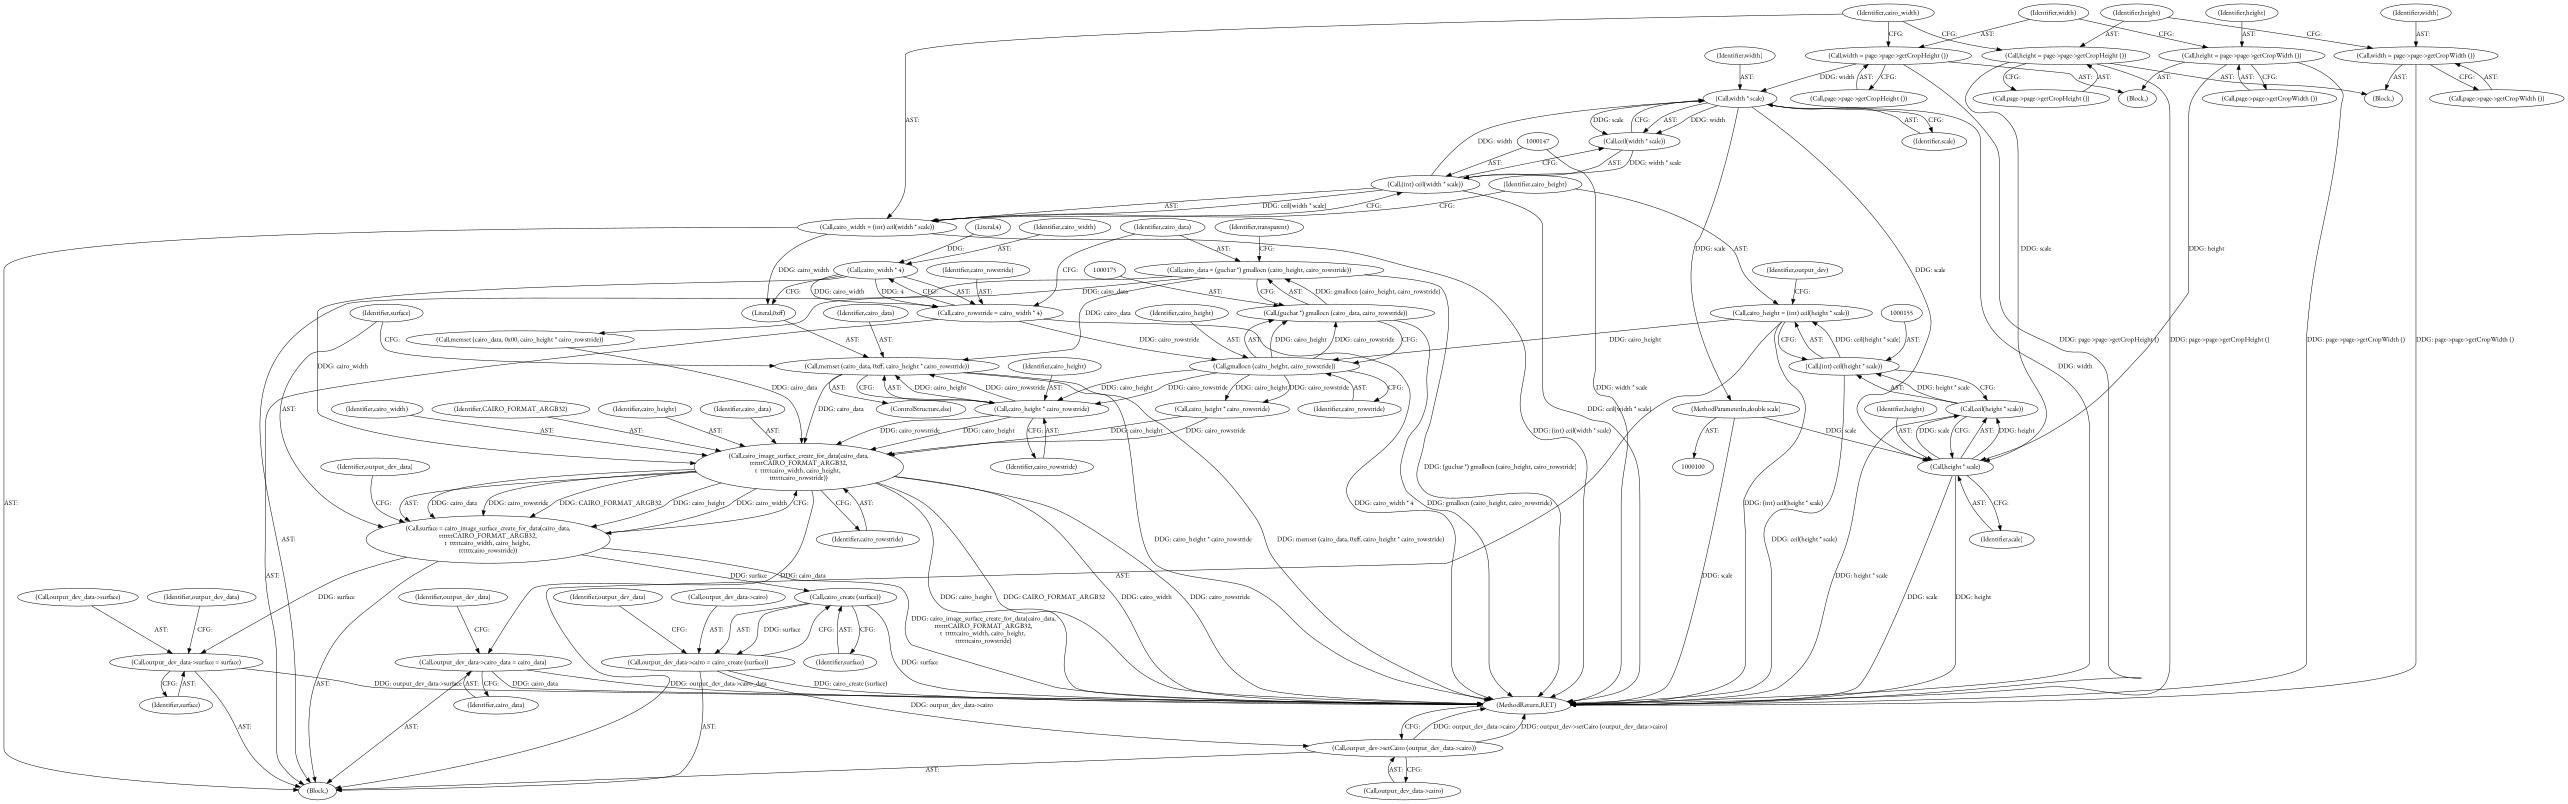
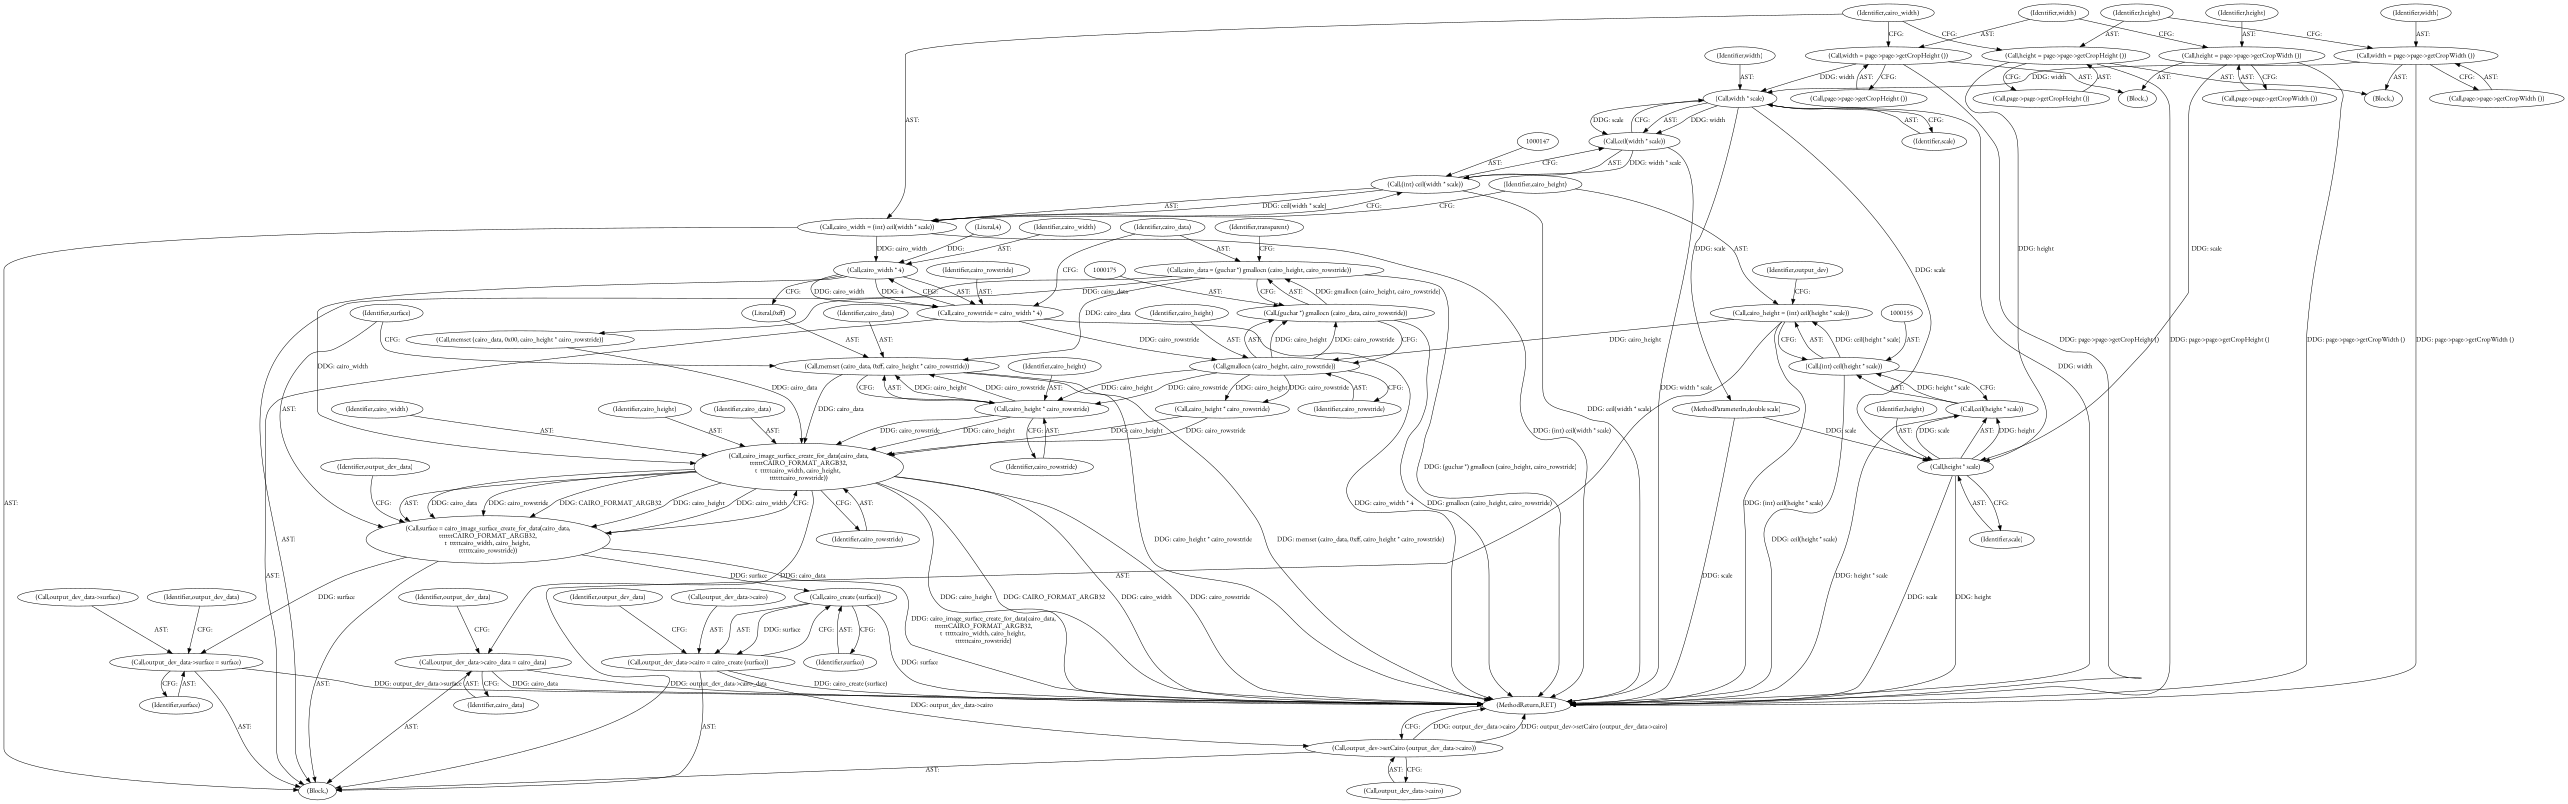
(1556, 114) -> (2064, 69)
(2036, 249) -> (2036, 249)
(2207, 249) -> (2207, 249)
(784, 255) -> (876, 246)
(511, 409) -> none
(921, 409) -> none
(1624, 420) -> (1659, 450)
(1952, 432) -> none
(1693, 467) -> none
